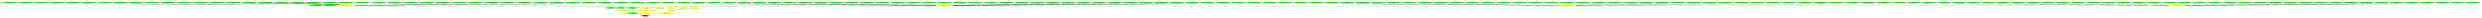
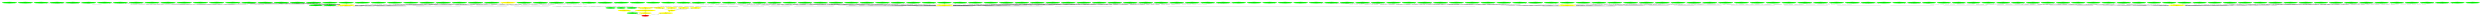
(508, 3) -> (508, 3)
